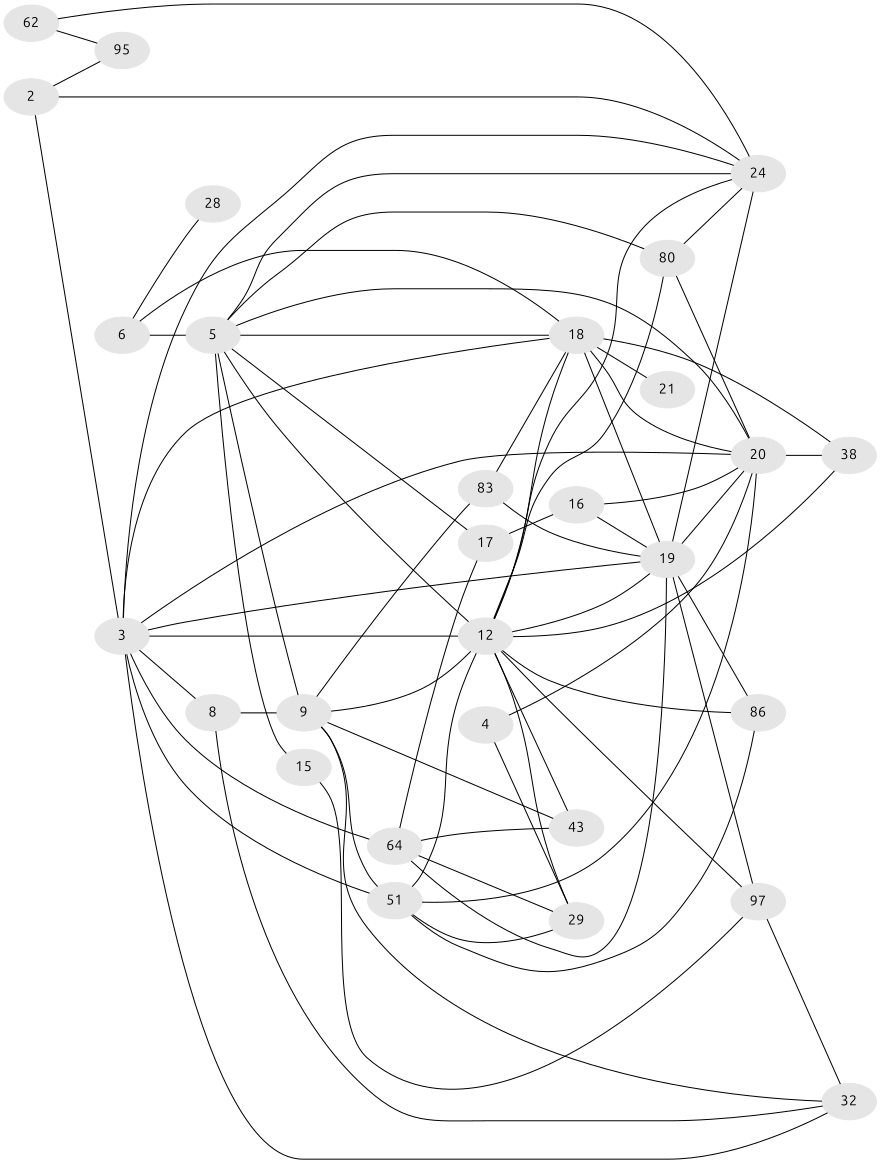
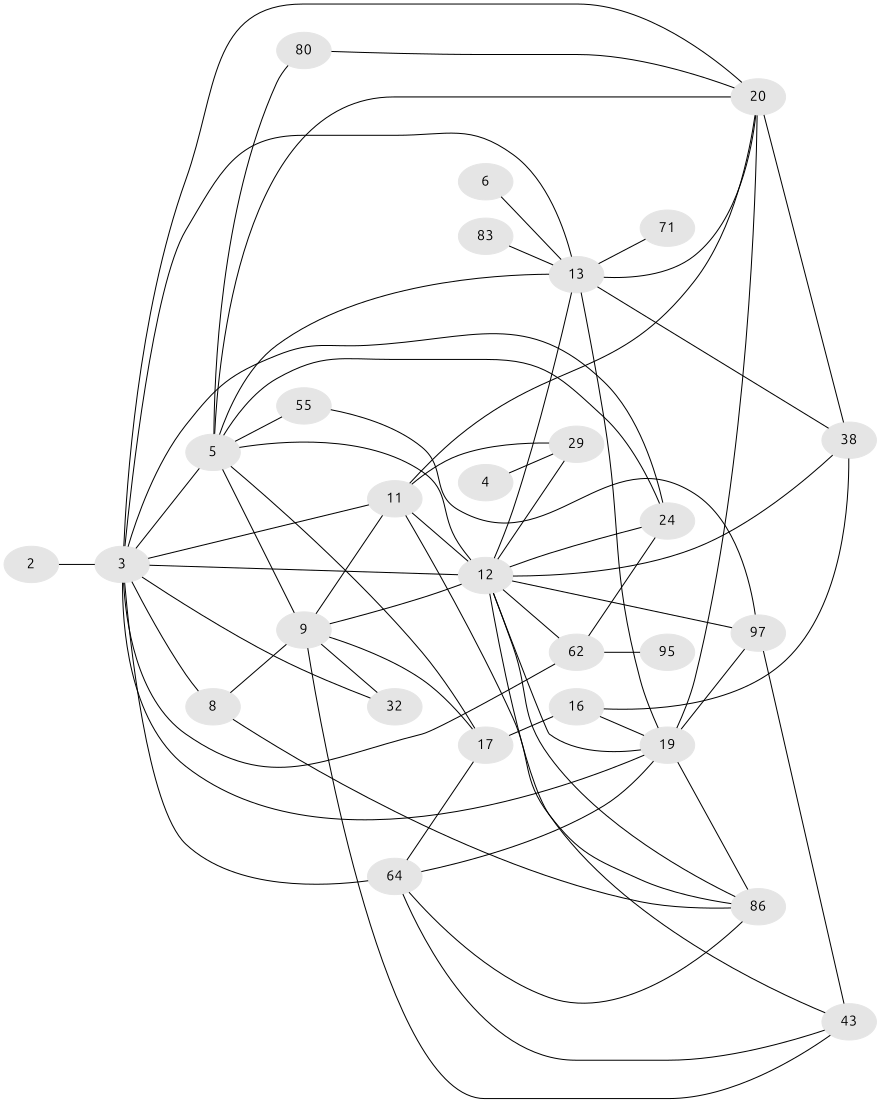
(77, 74) -> none
(406, 97) -> none
(213, 204) -> none
(713, 216) -> none
(168, 335) -> (168, 508)
(577, 335) -> (577, 275)
(717, 349) -> none
(667, 390) -> (667, 228)
(567, 461) -> (531, 614)
(674, 494) -> (793, 651)
(568, 539) -> none
(391, 598) -> (409, 671)
(659, 621) -> none
none -> (293, 766)
(304, 767) -> (304, 406)
(486, 884) -> (569, 1001)
(395, 901) -> (395, 499)
(804, 1002) -> (804, 827)
(395, 1109) -> (471, 846)
